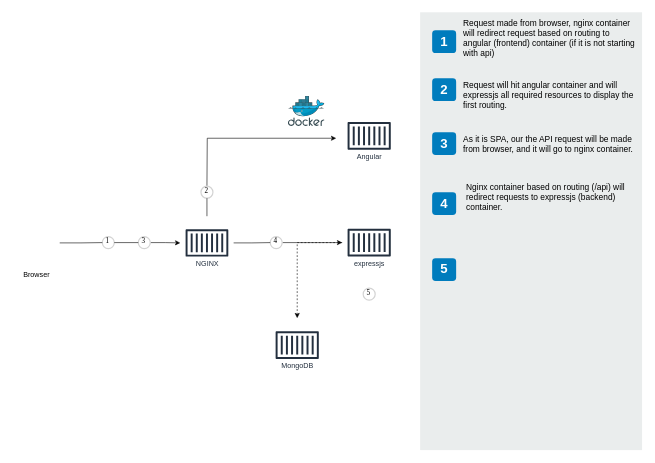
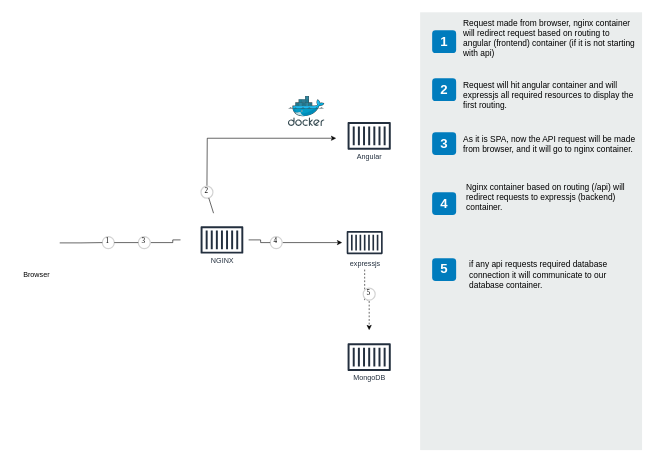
(550, 149) -> (550, 149)
(207, 243) -> (222, 240)
(369, 243) -> (365, 243)
none -> (555, 279)
(297, 345) -> (369, 357)
